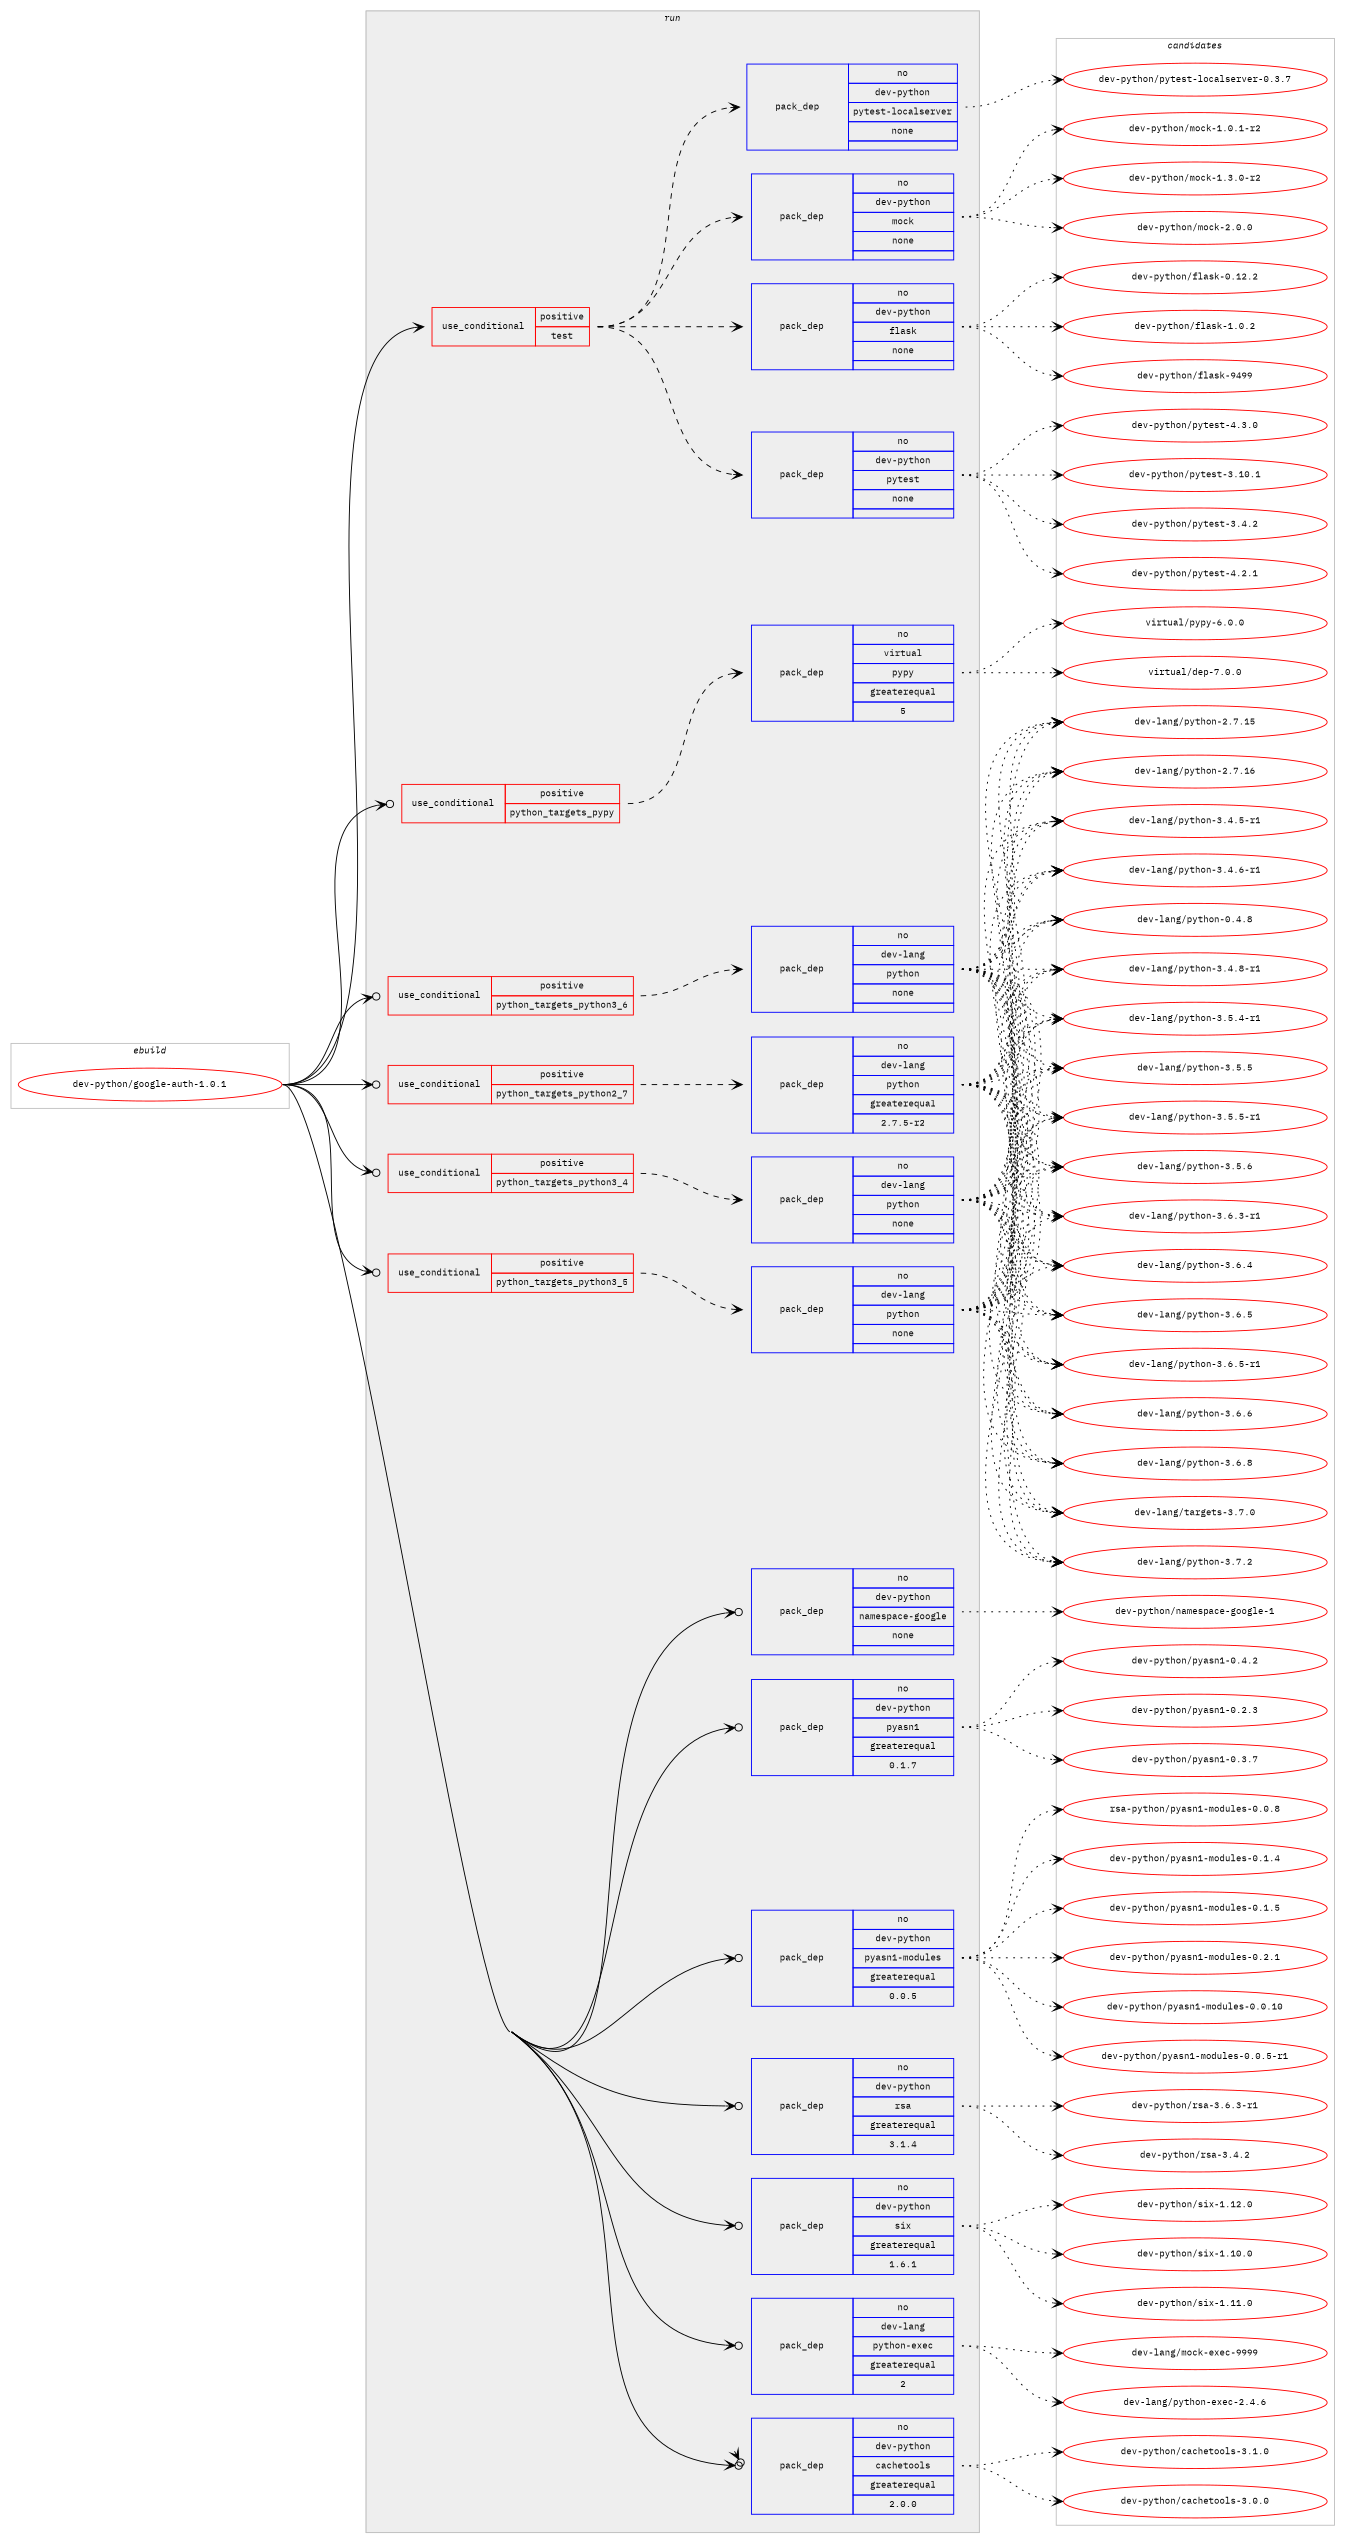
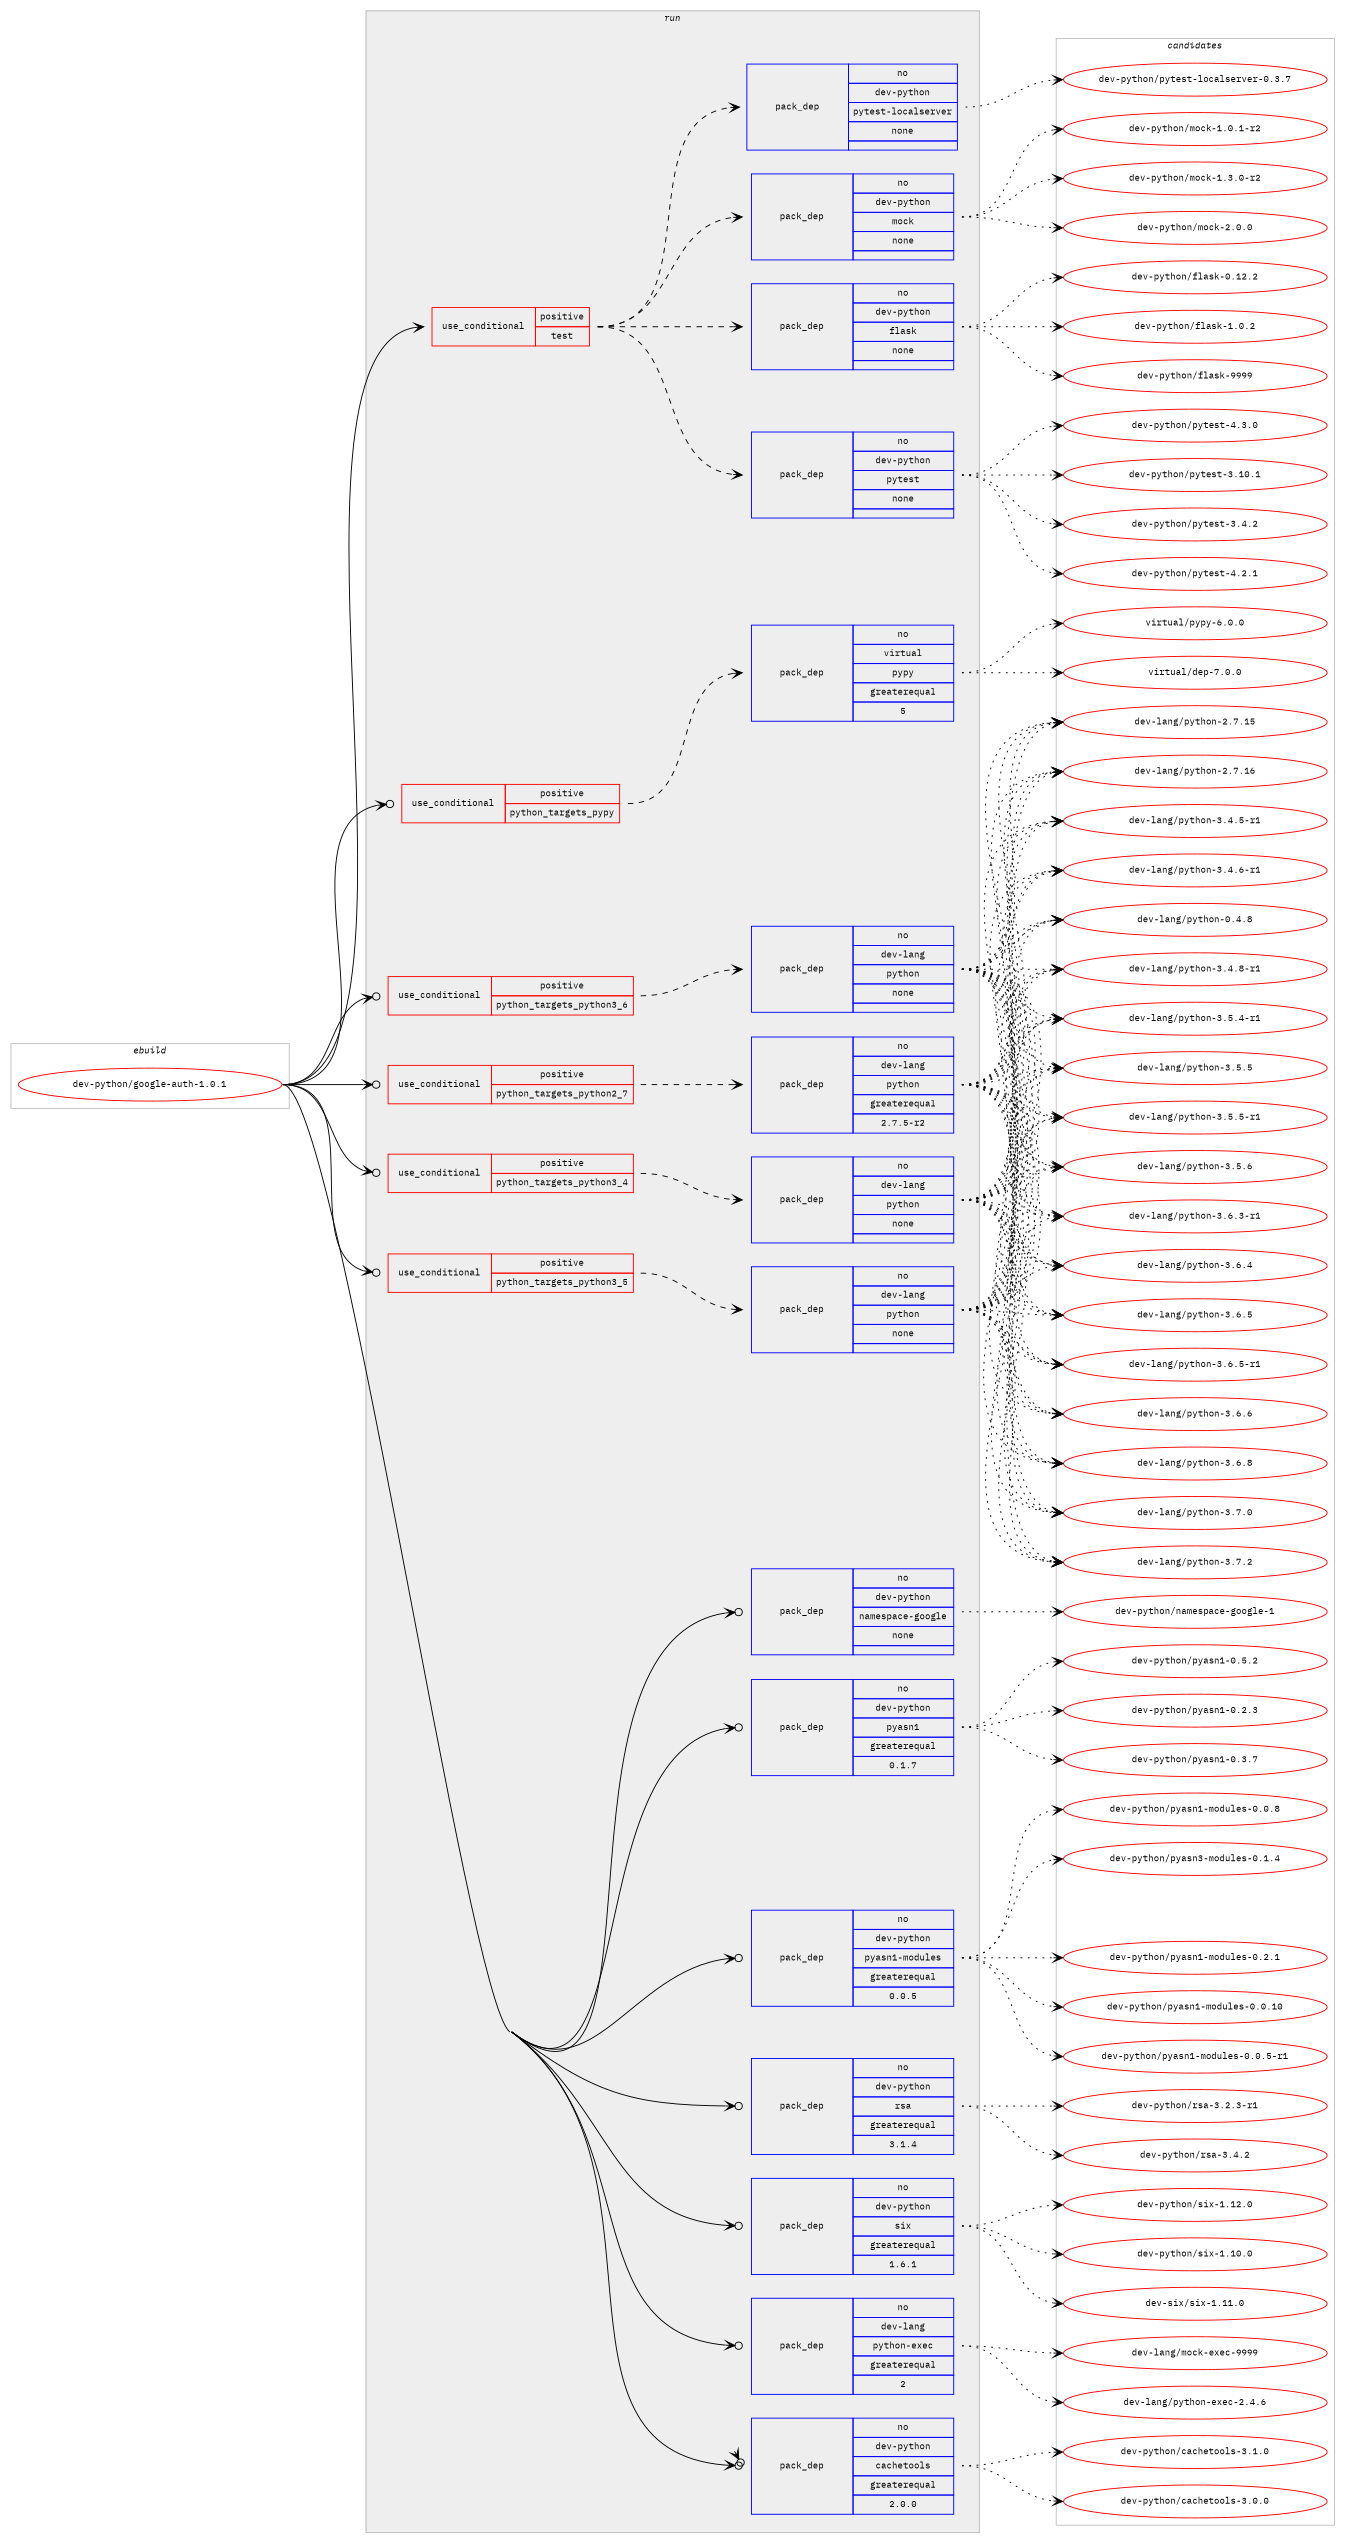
(1195, 376) -> (1195, 376)
(1195, 1513) -> (1195, 1513)
(1195, 1661) -> (1195, 1661)
(1195, 1810) -> (1195, 1810)
(1195, 1859) -> (1195, 1859)
(1195, 1908) -> none
(1195, 2106) -> (1195, 2106)
(1195, 2304) -> (1195, 2304)
